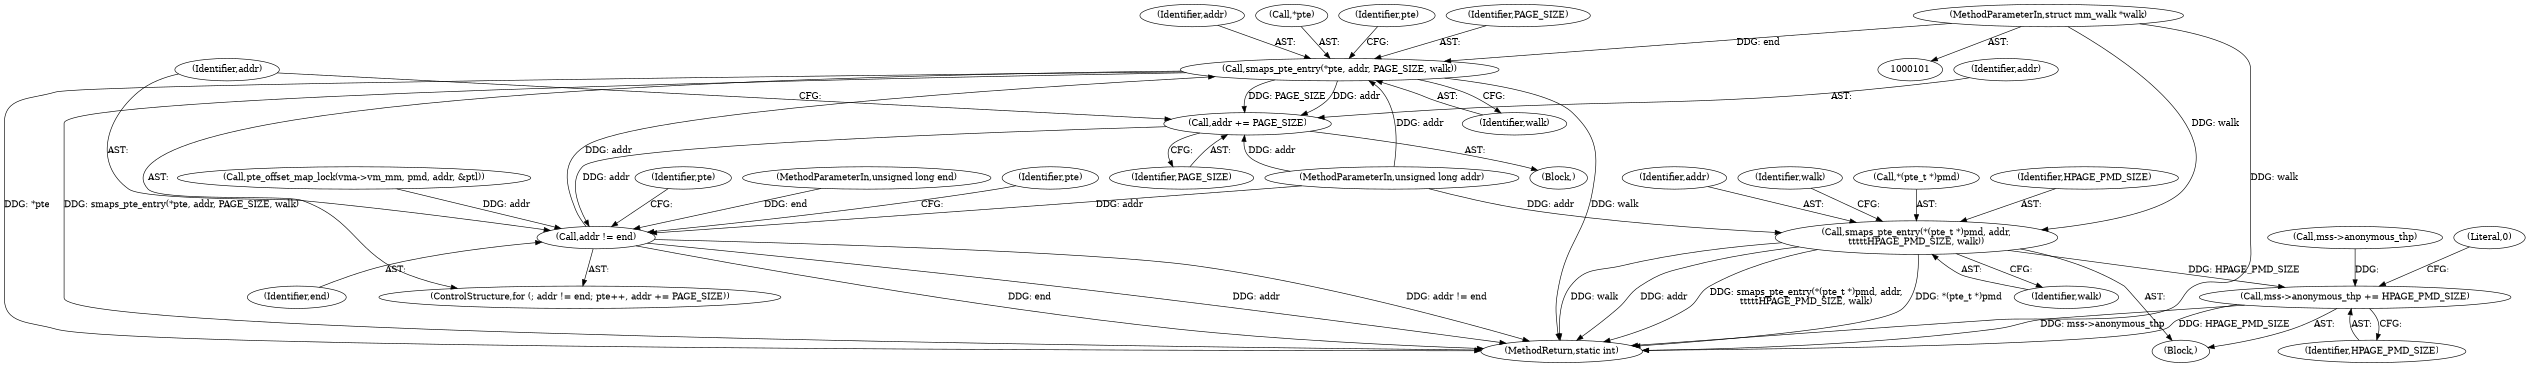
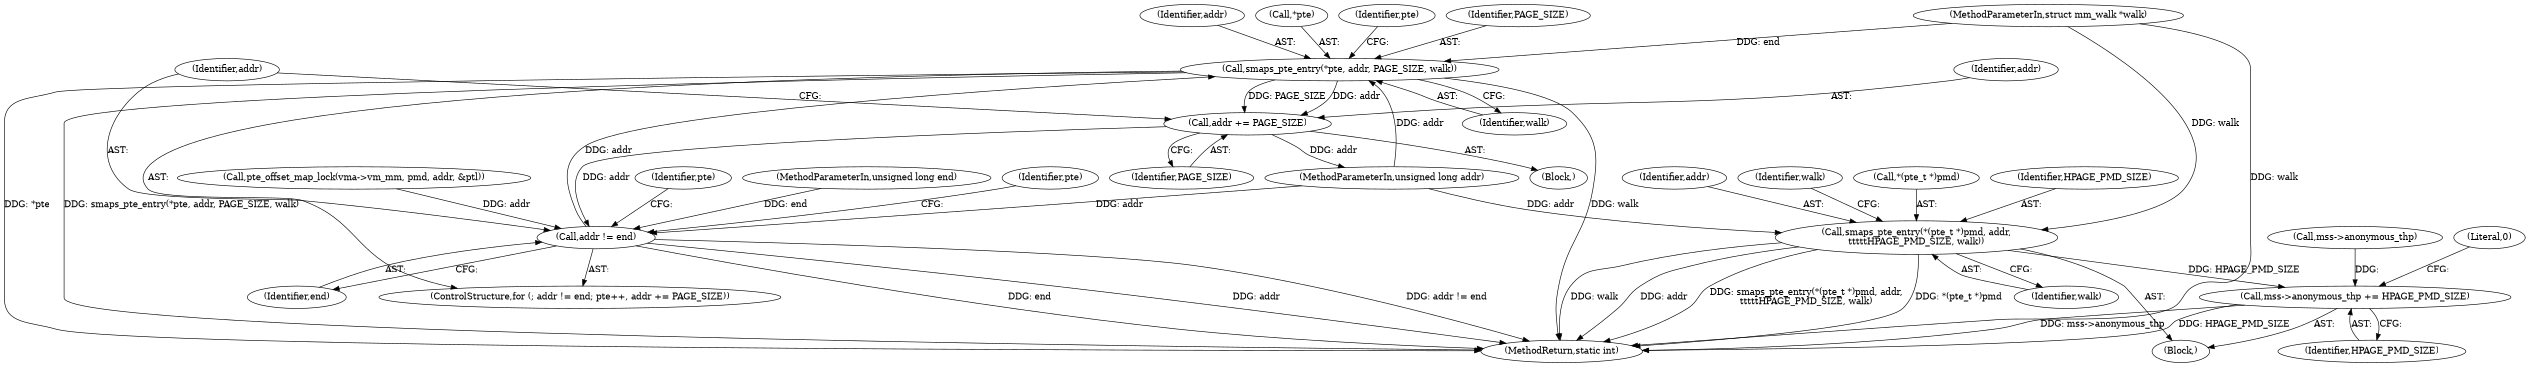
(1910, 70) -> none
(1261, 164) -> (1304, 152)
none -> (448, 267)
